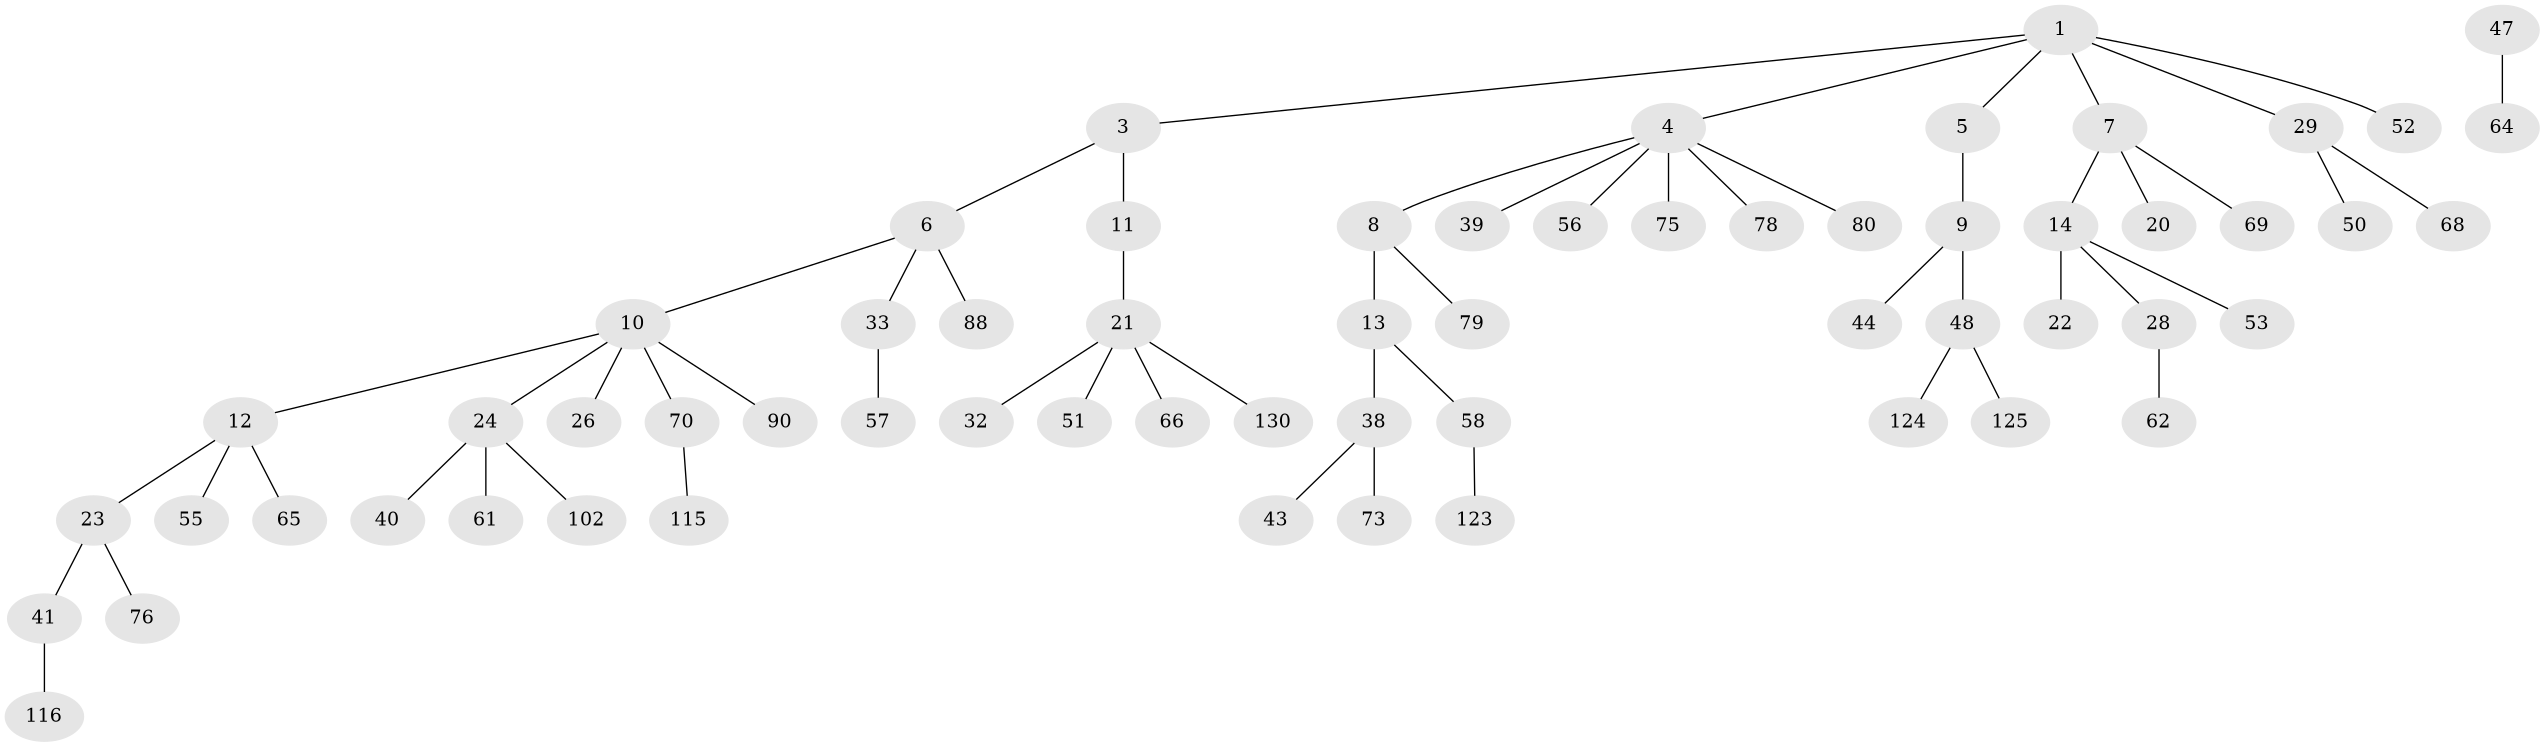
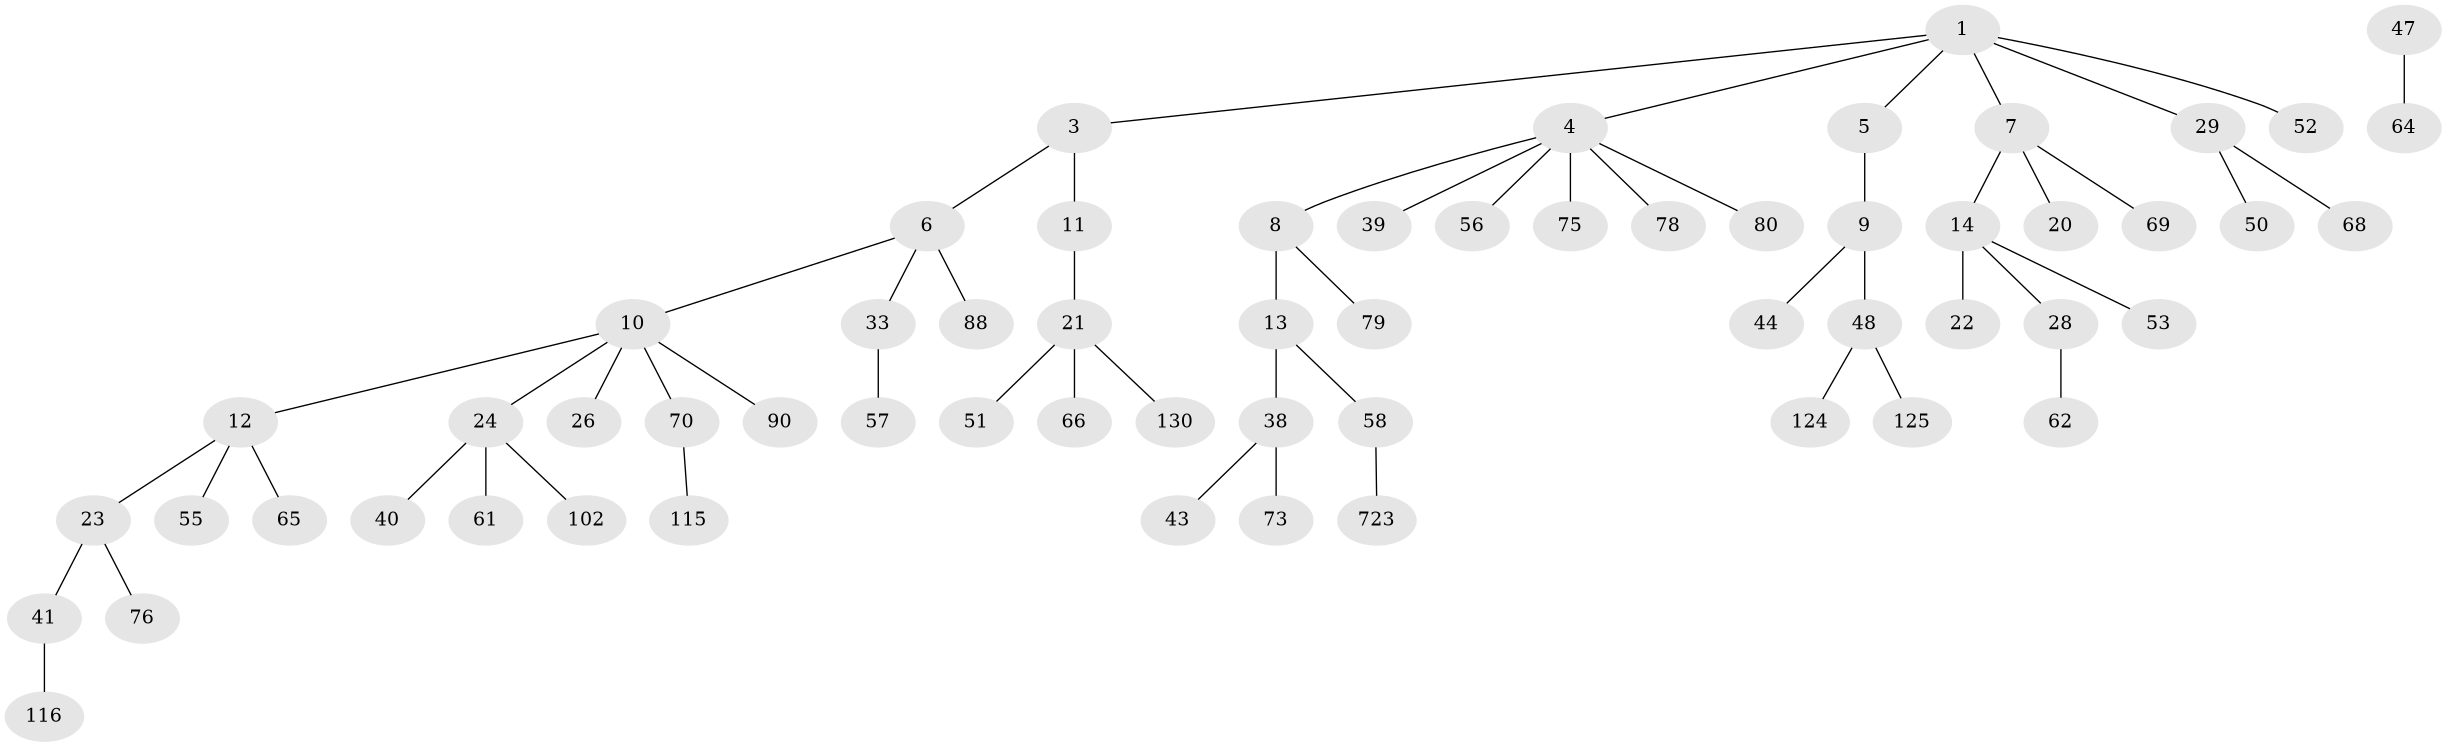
(976, 422) -> none
(1475, 520) -> (1377, 520)
